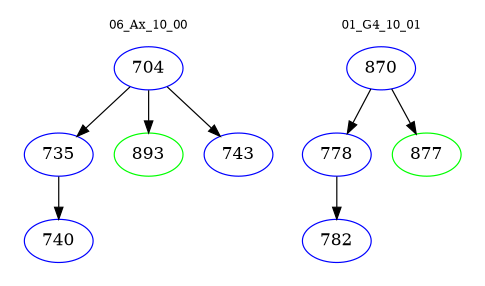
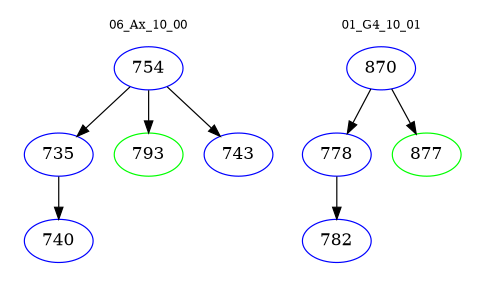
(149, 68) -> (149, 68)
(149, 155) -> (149, 155)
